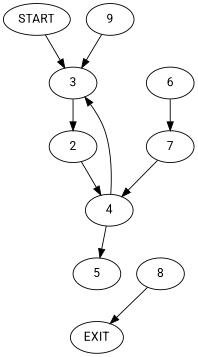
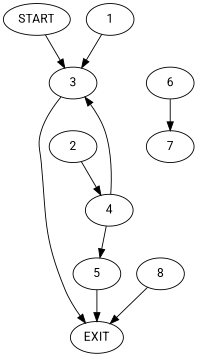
(110, 19) -> (110, 19)
(73, 111) -> (45, 207)
(143, 175) -> none
none -> (97, 301)
